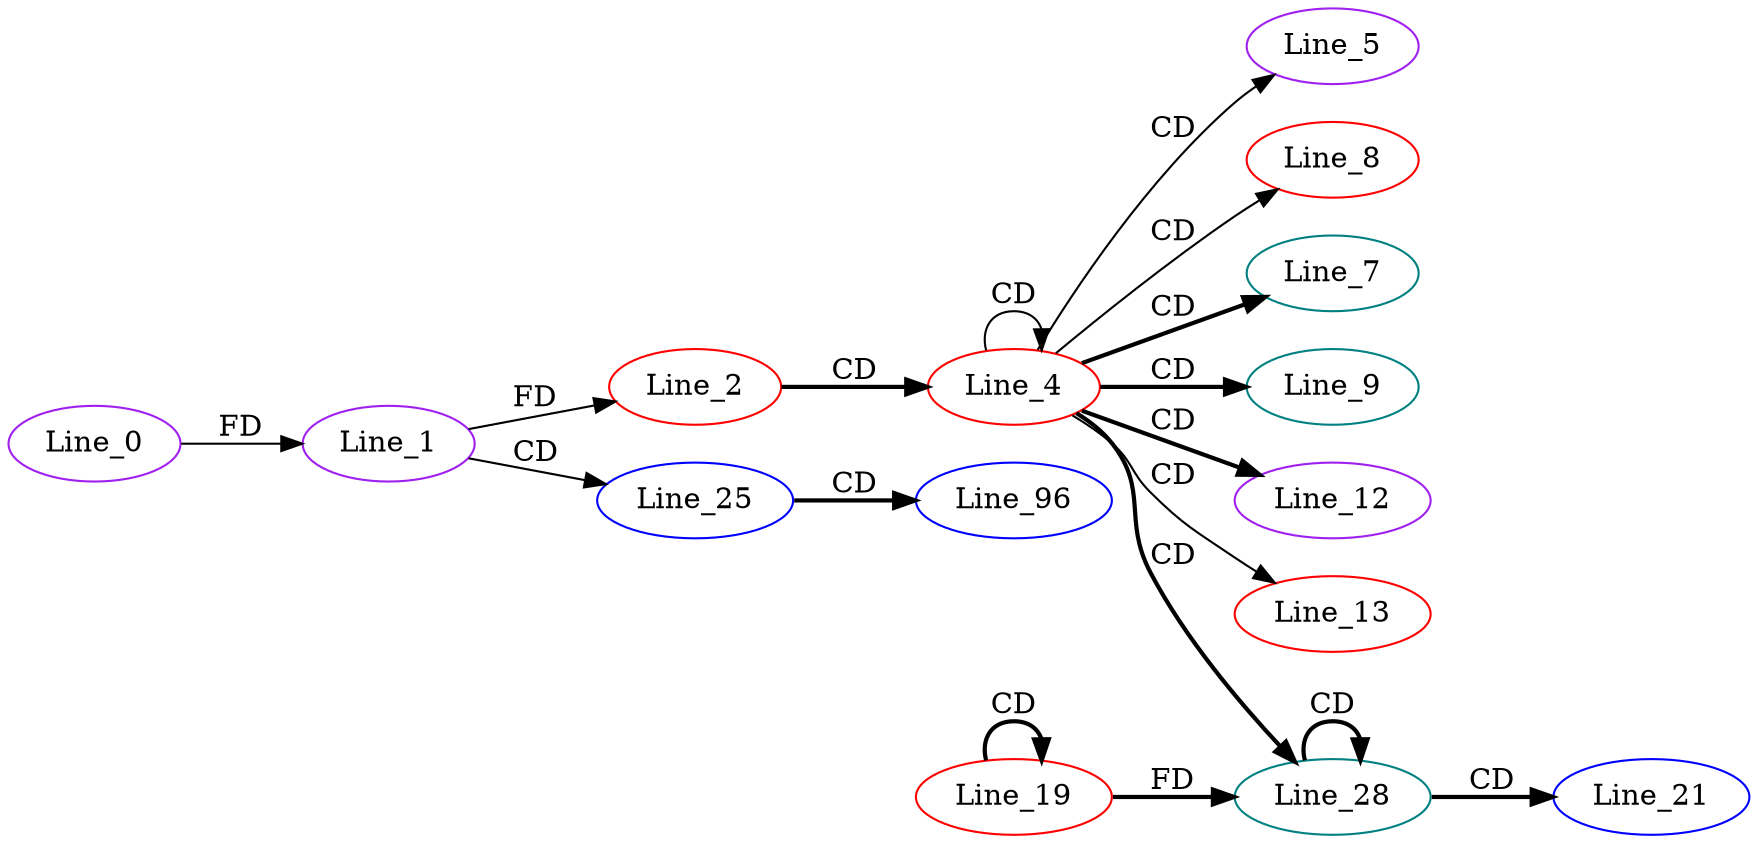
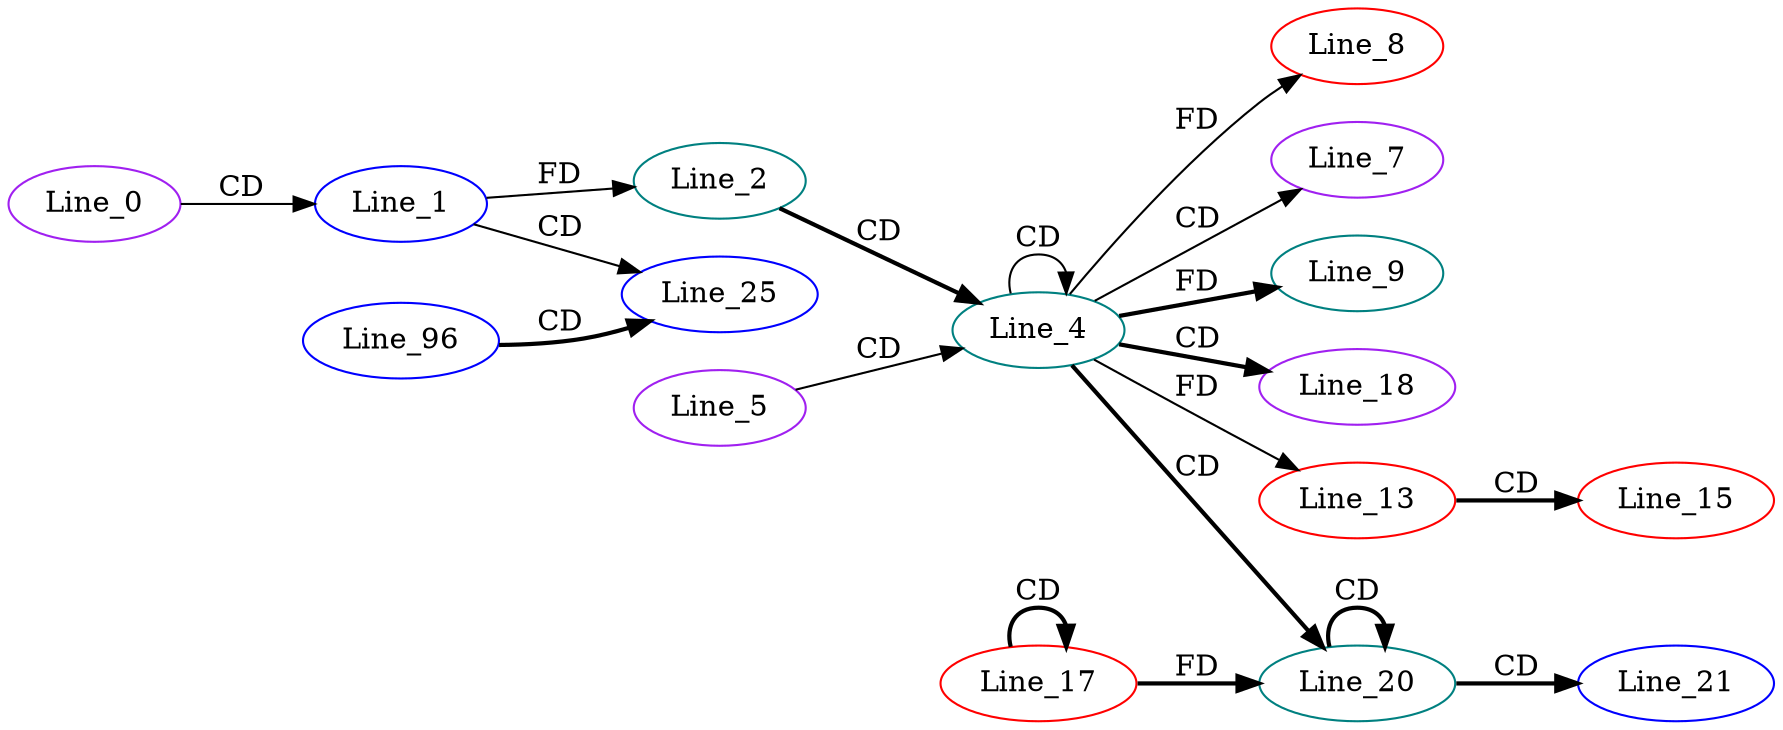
(1136, 209) -> (869, 372)
(1173, 232) -> (1198, 121)
(1333, 273) -> (1357, 160)
(1163, 334) -> (1188, 250)
(1173, 371) -> (1198, 283)
(695, 387) -> (720, 181)
(1014, 387) -> (1038, 330)
(242, 428) -> (242, 188)
(389, 444) -> (401, 204)
(1173, 476) -> (1198, 388)
(844, 500) -> (565, 341)
(1333, 500) -> (1357, 387)
none -> (1676, 500)
(1014, 797) -> (1038, 683)
(1333, 797) -> (1357, 683)
